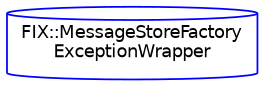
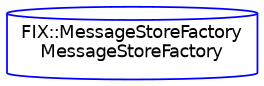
(132, 43) -> (132, 43)
